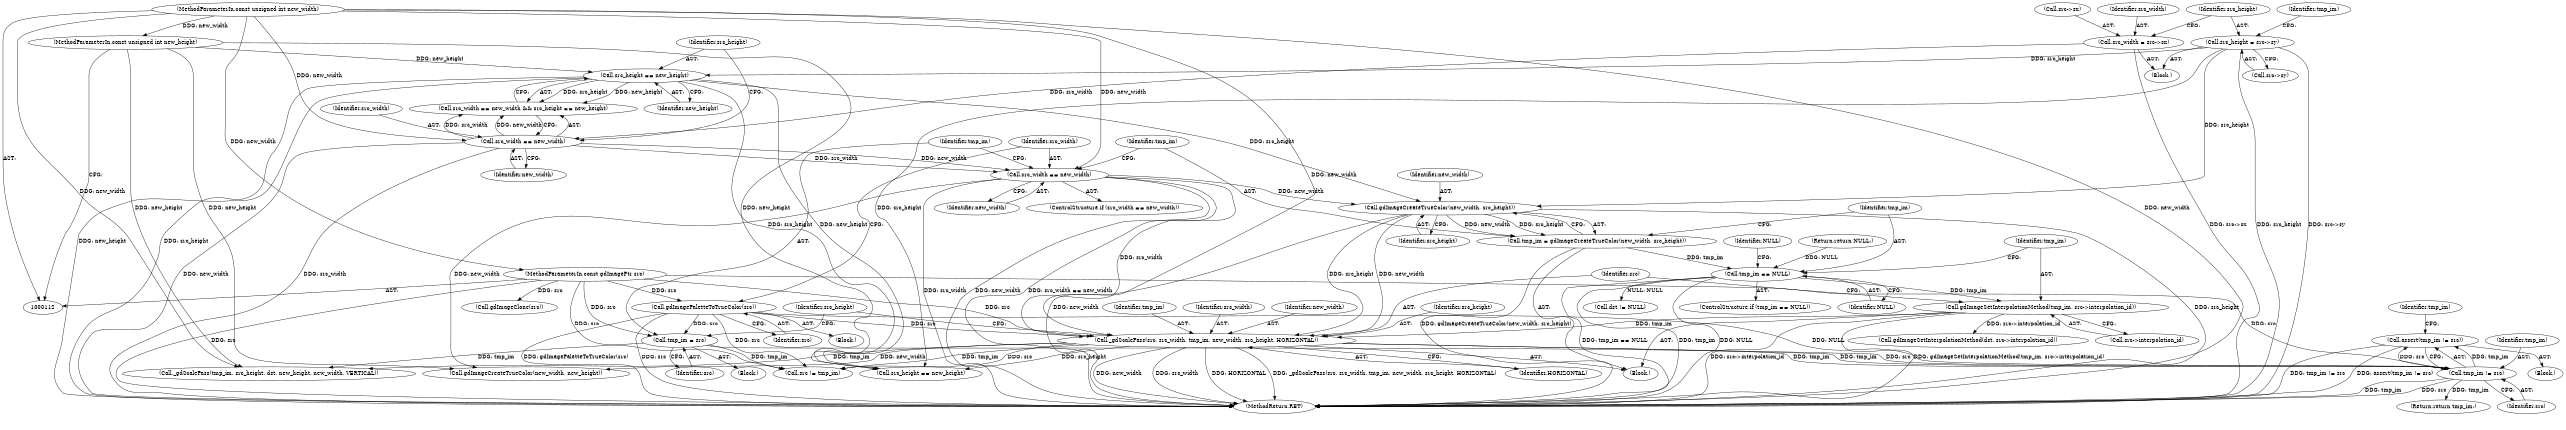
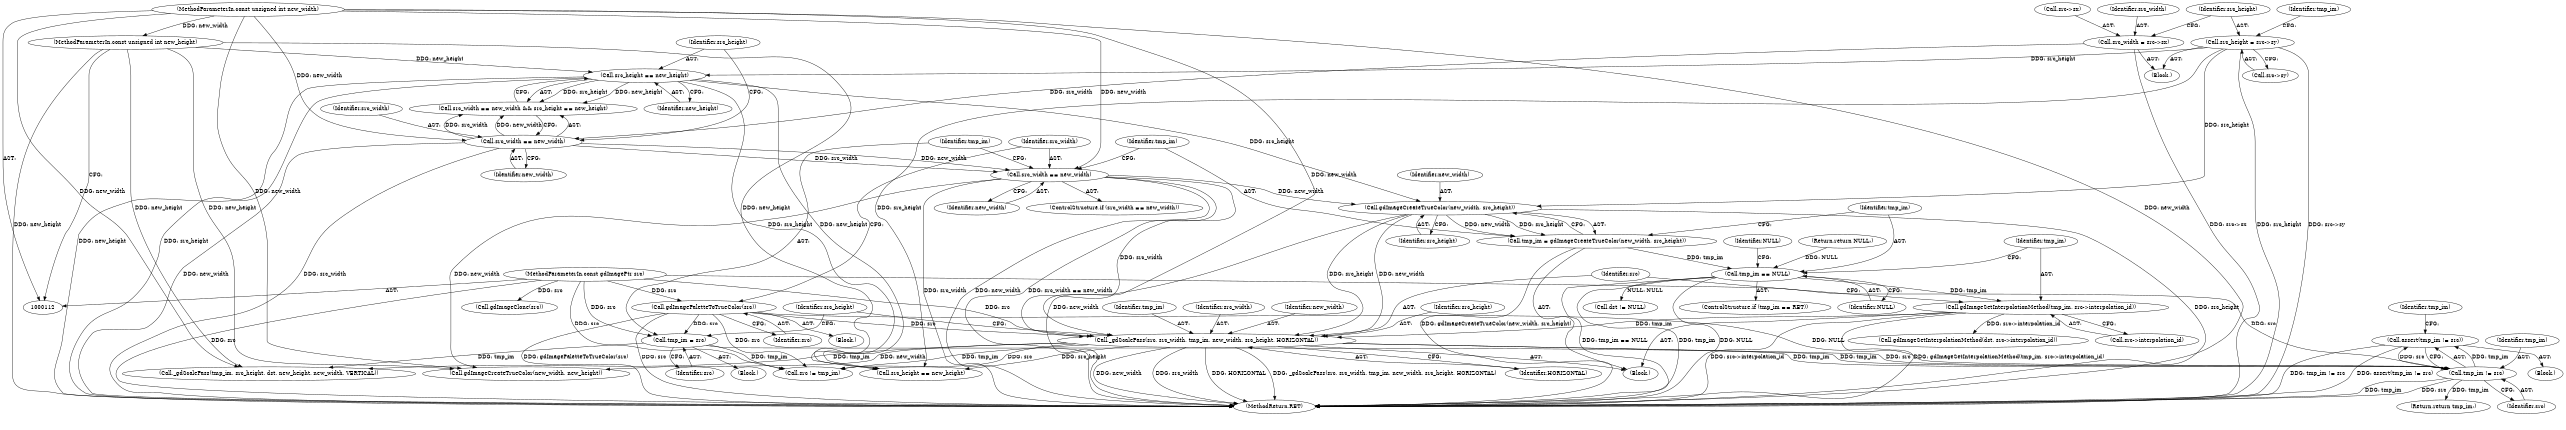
(301, 204) -> (267, 267)
(1755, 308) -> (1755, 308)
none -> (44, 392)
